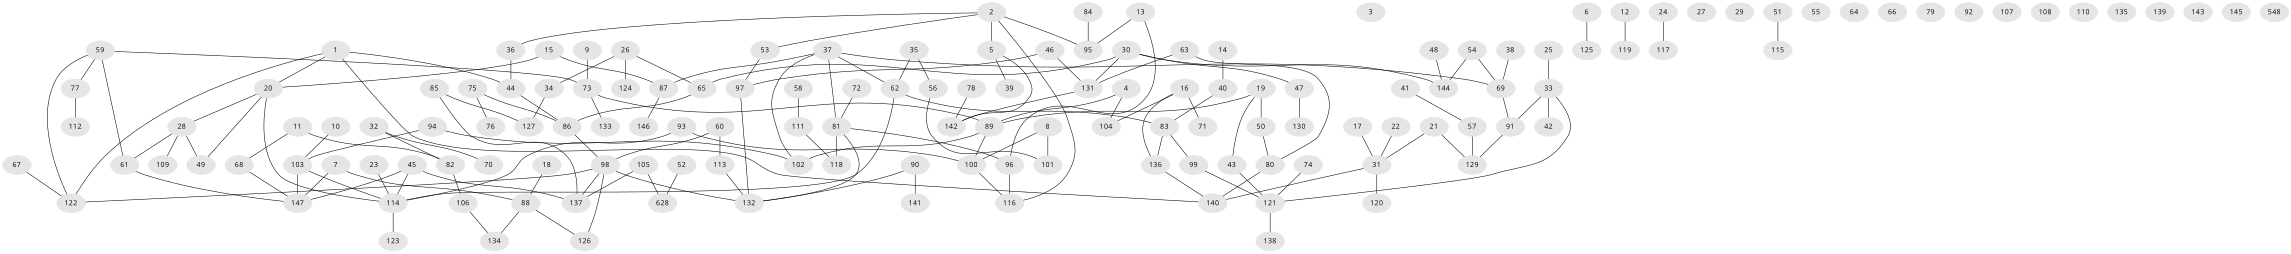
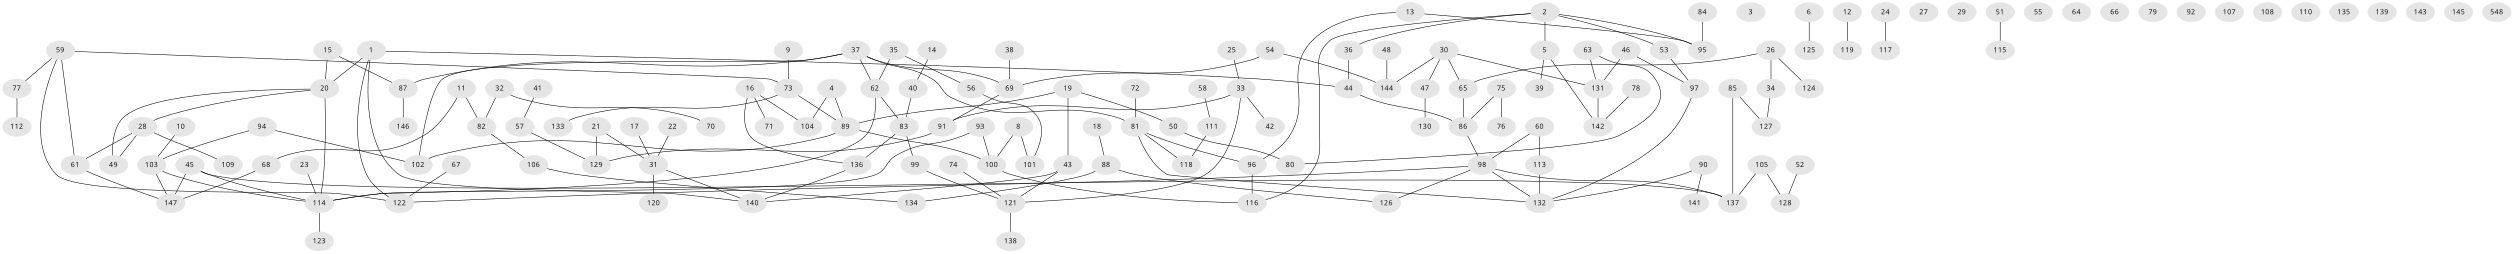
(336, 165) -> none
(1241, 184) -> (912, 190)
(663, 203) -> (1785, 203)
